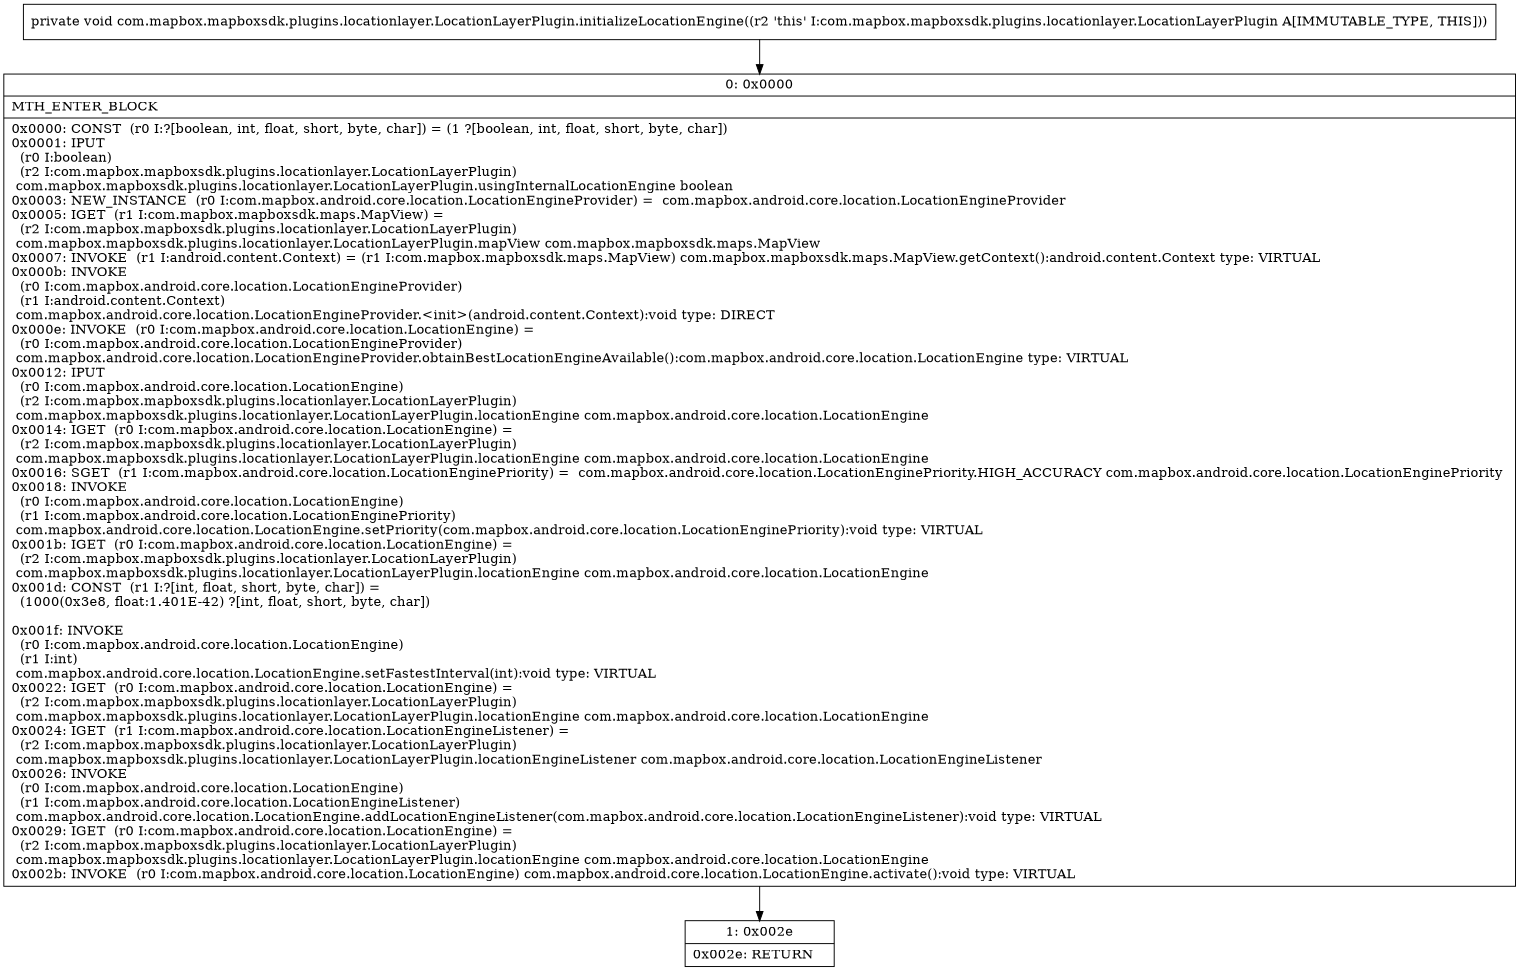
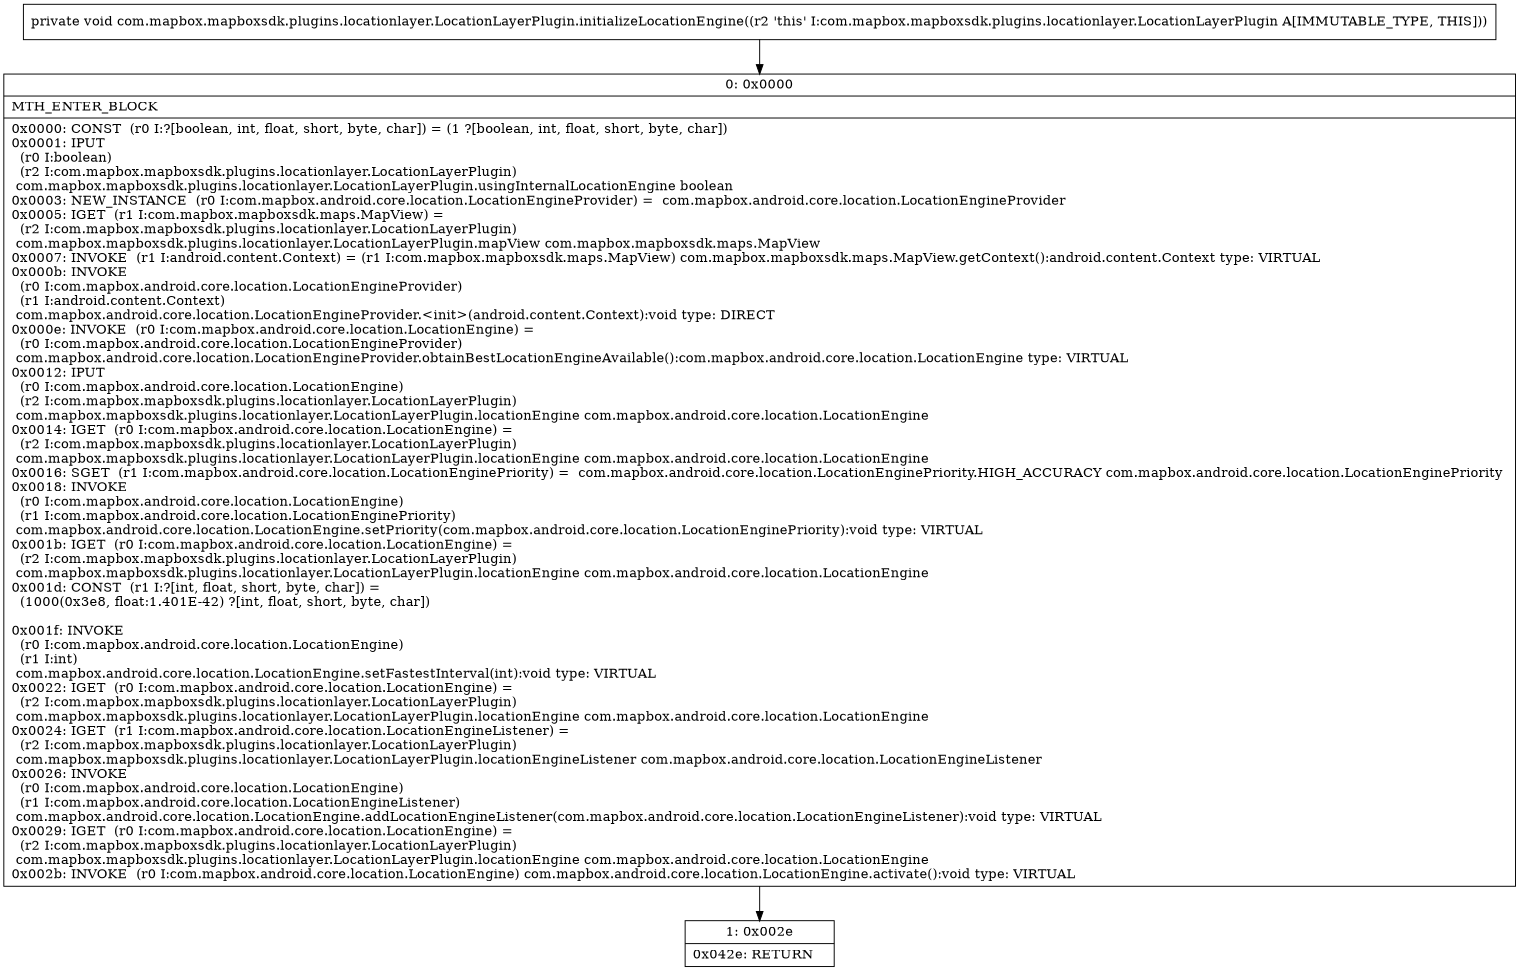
(760, 955) -> (760, 955)
